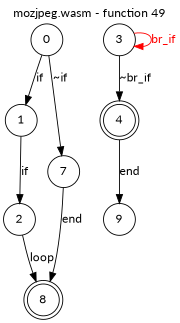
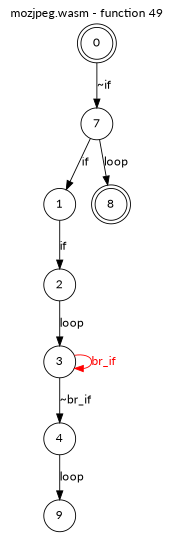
(47, 40) -> (97, 43)
(35, 76) -> (80, 160)
(119, 120) -> (60, 439)
(130, 172) -> (72, 477)
(72, 219) -> (116, 162)
(27, 254) -> (60, 319)
